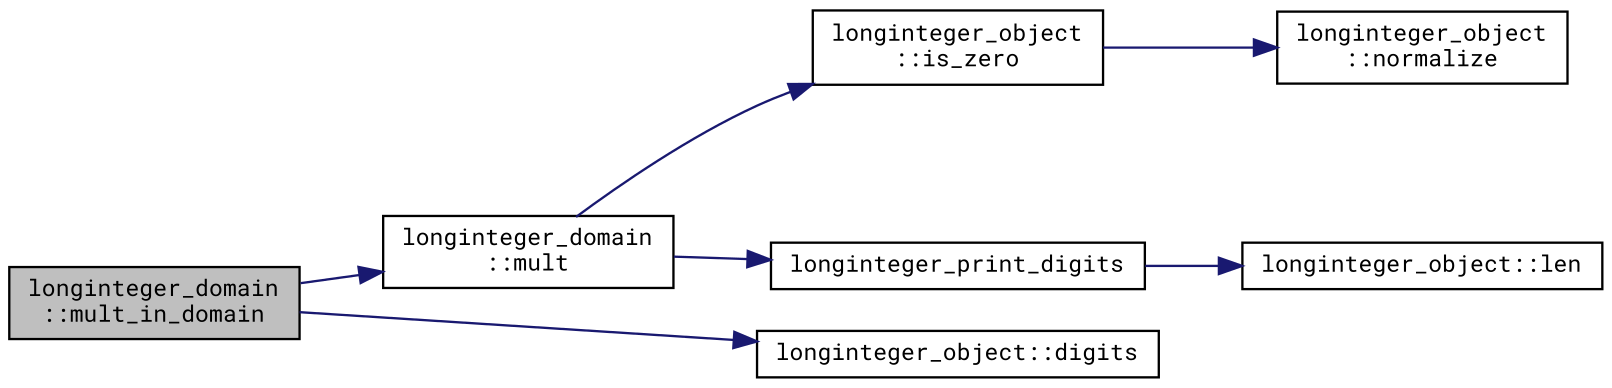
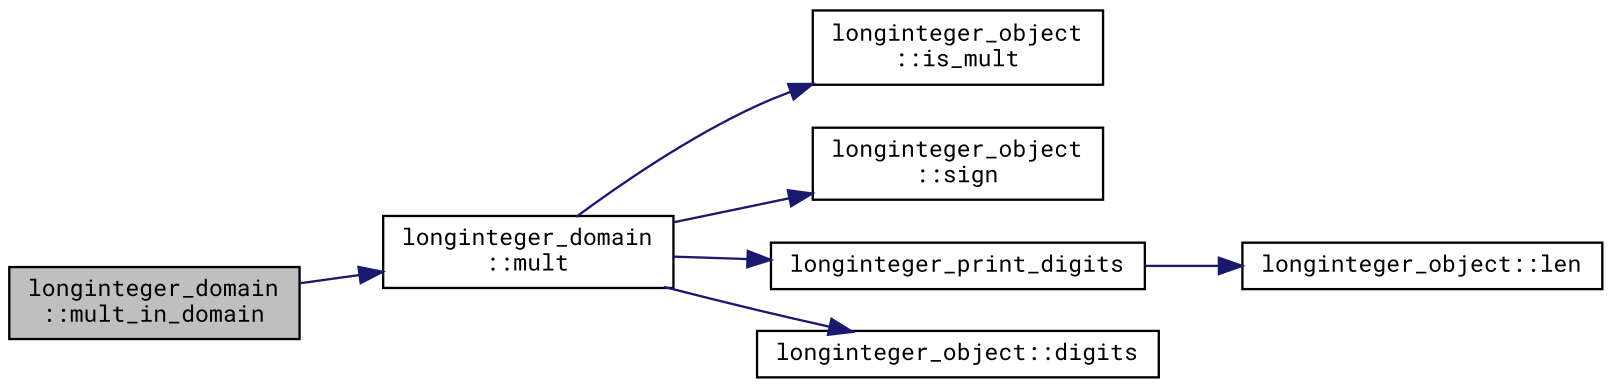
(958, 48) -> (958, 48)
(1422, 48) -> none
none -> (958, 164)
(516, 326) -> (747, 308)
